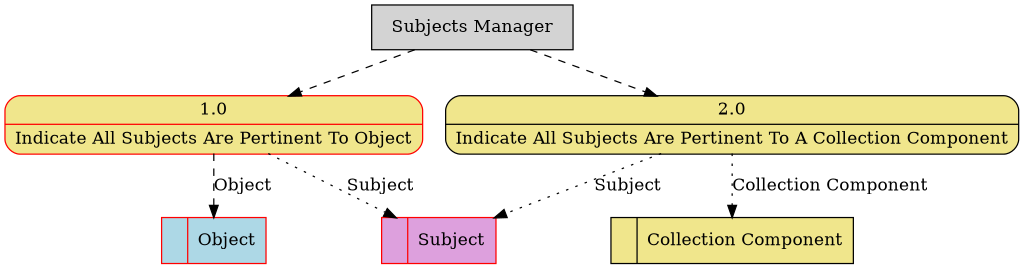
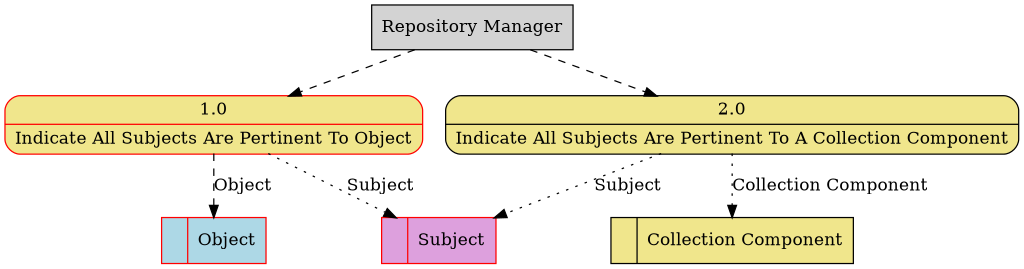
(472, 27) -> (472, 27)
